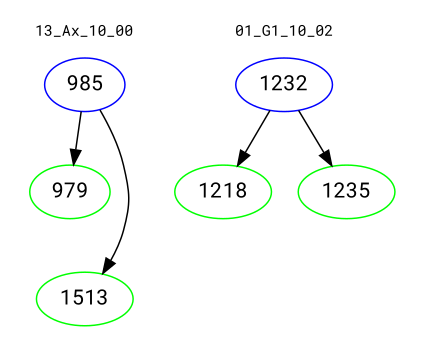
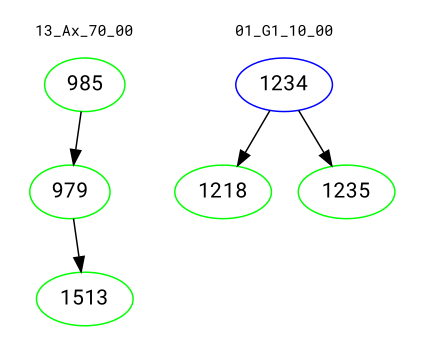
(85, 32) -> (85, 32)
(285, 32) -> (285, 32)
(85, 85) -> (85, 85)
(284, 85) -> (284, 85)
(127, 184) -> (76, 238)
